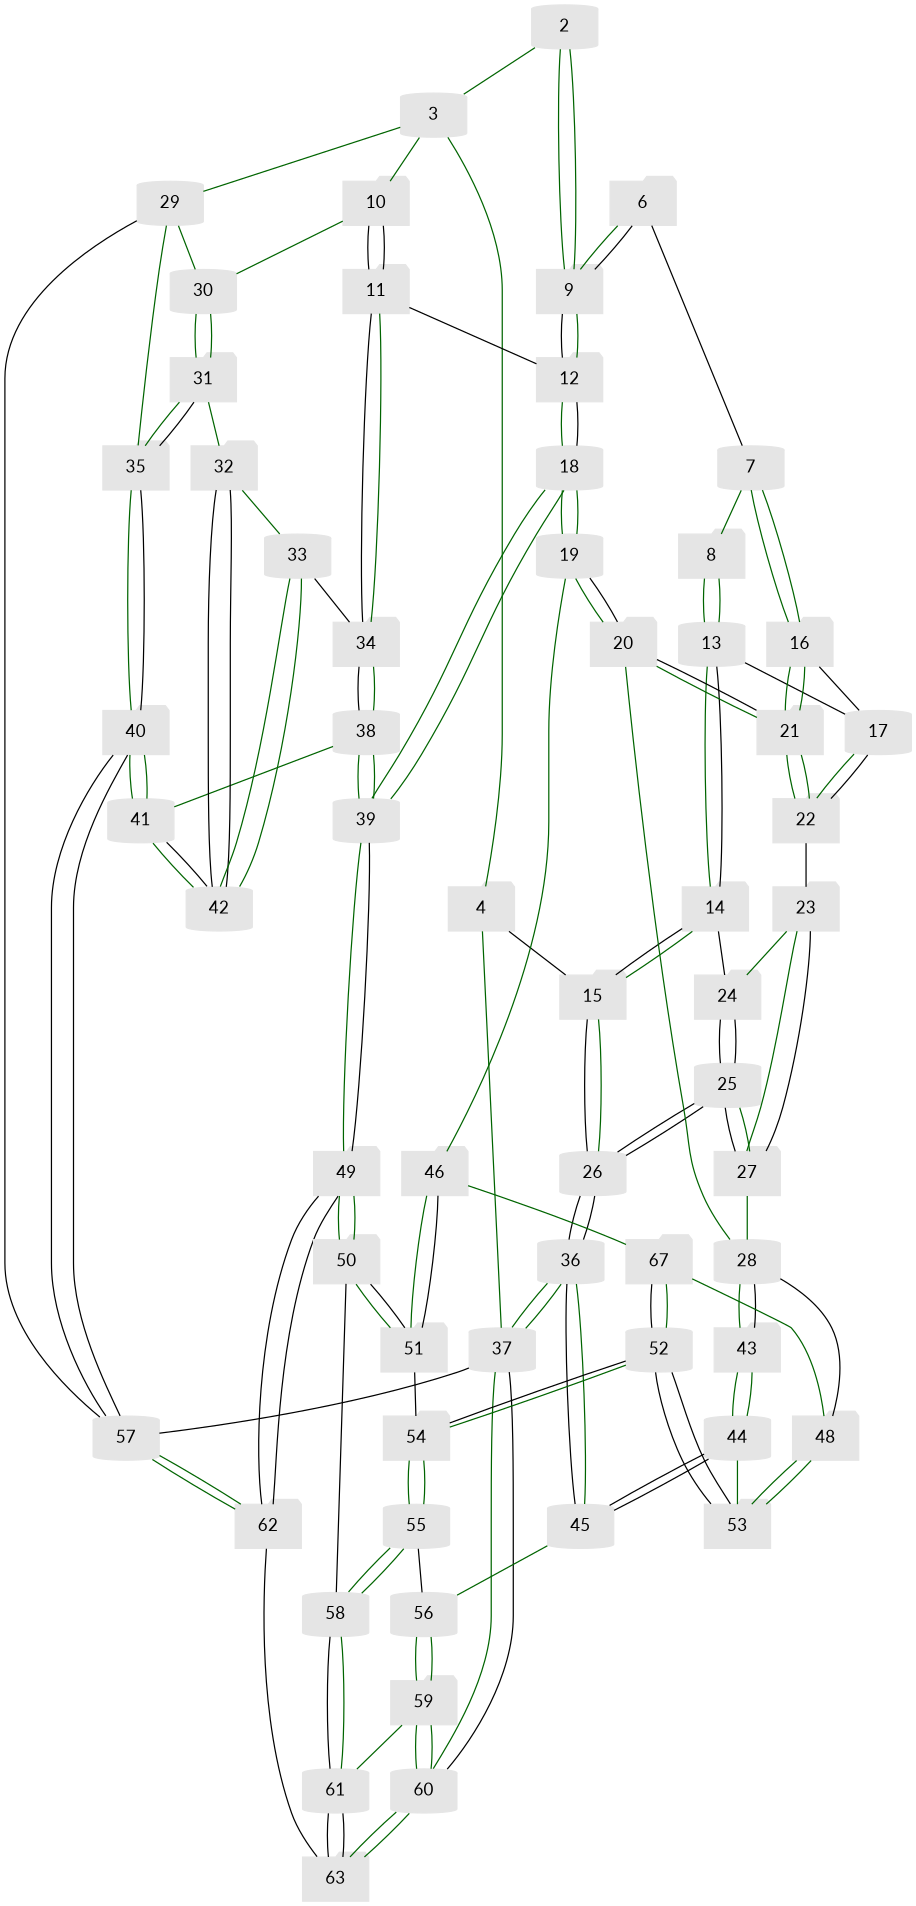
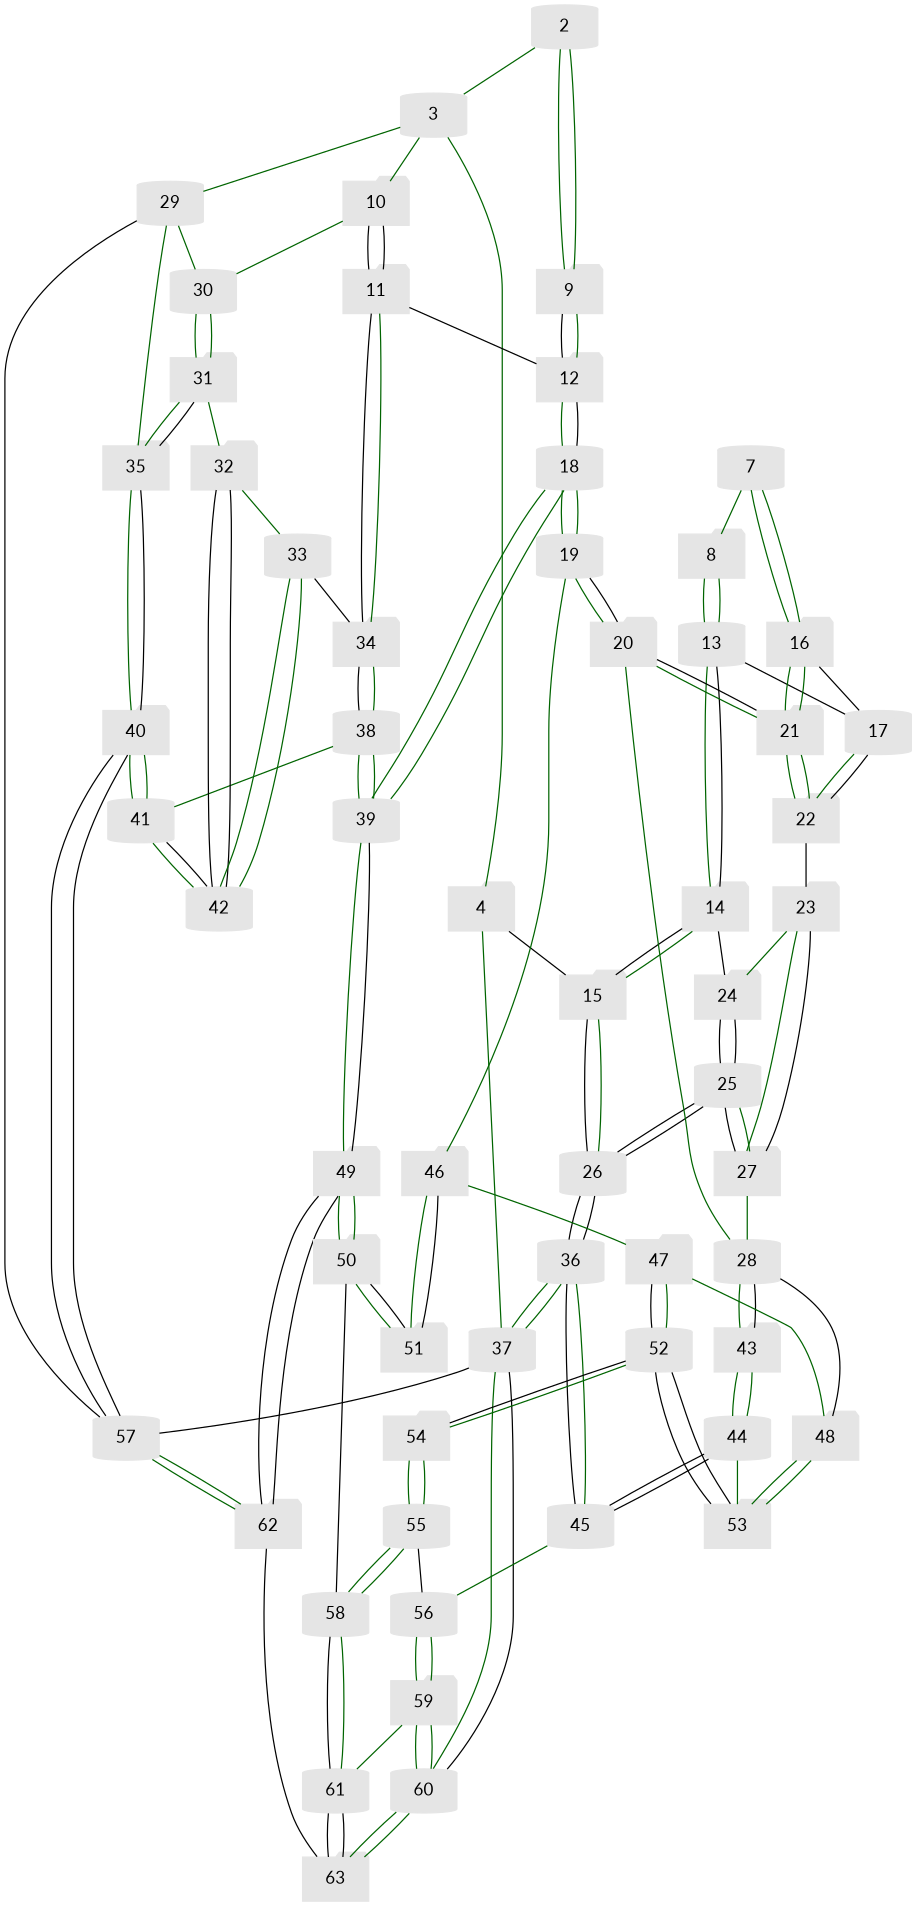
(643, 203) -> none
(659, 1262) -> (659, 1262)
(415, 1394) -> none
